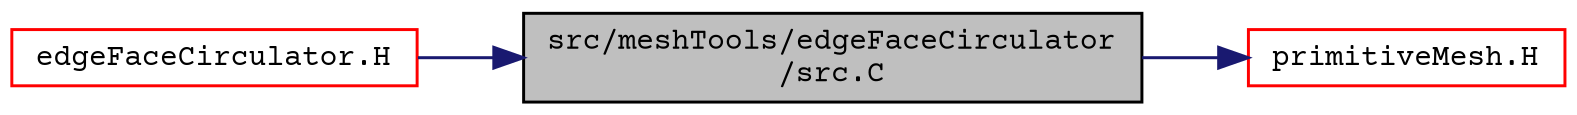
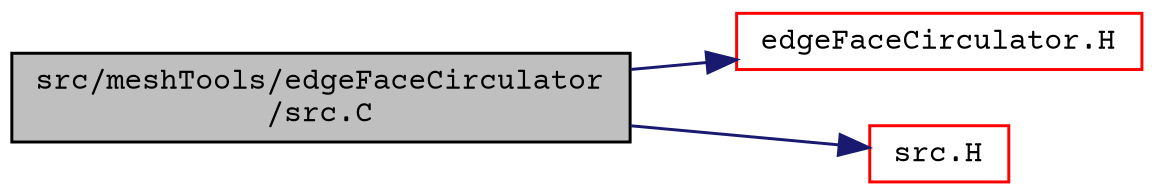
(456, 58) -> (669, 66)
(1407, 58) -> (939, 154)
